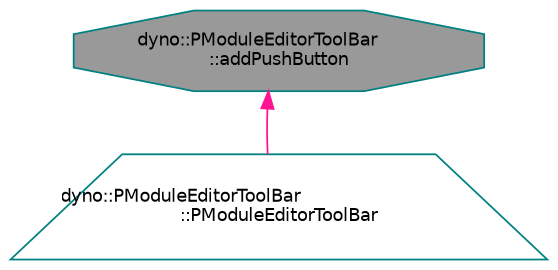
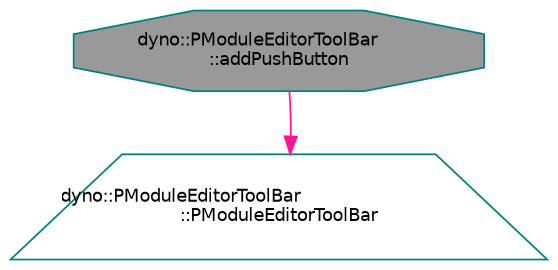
(267, 132) -> (291, 114)
